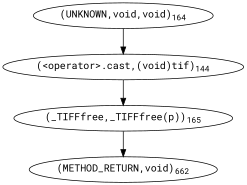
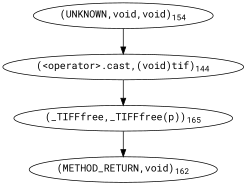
(179, 15) -> (179, 15)
(182, 169) -> (182, 169)
